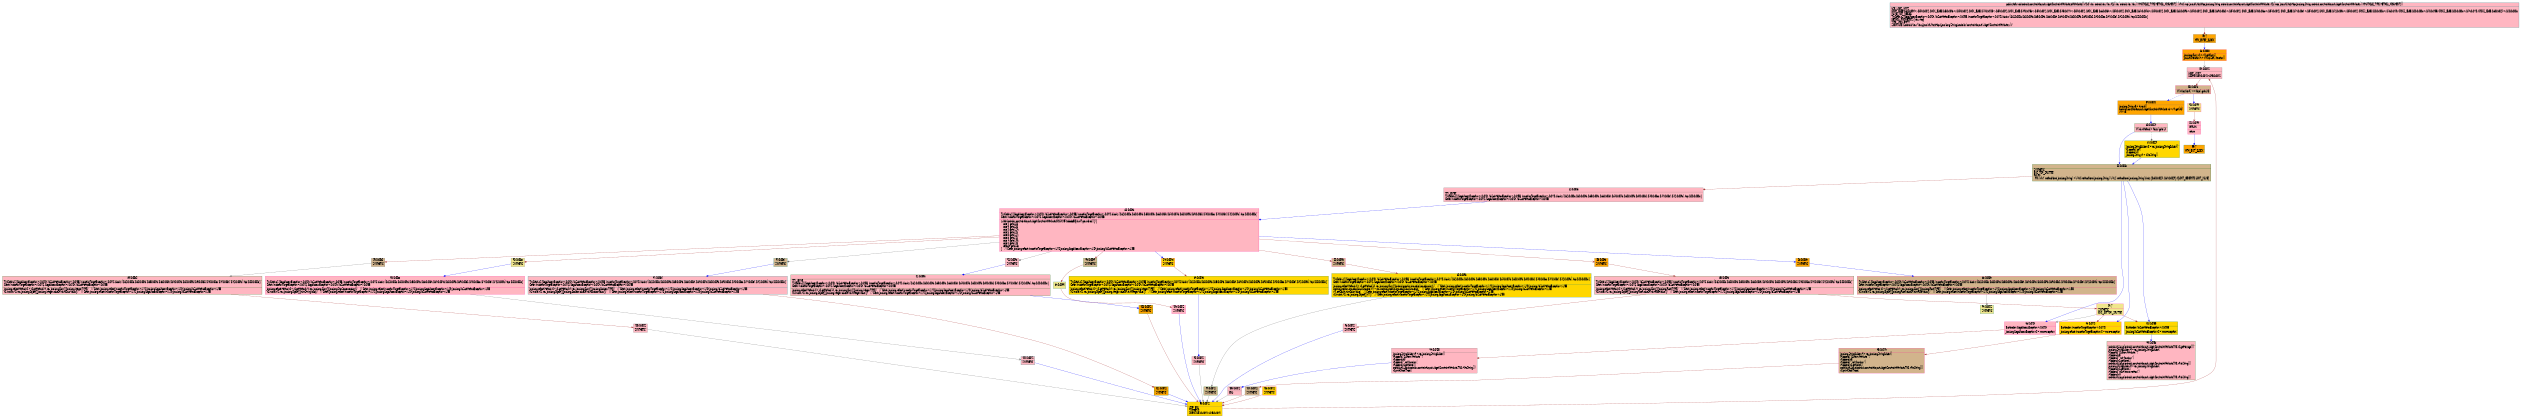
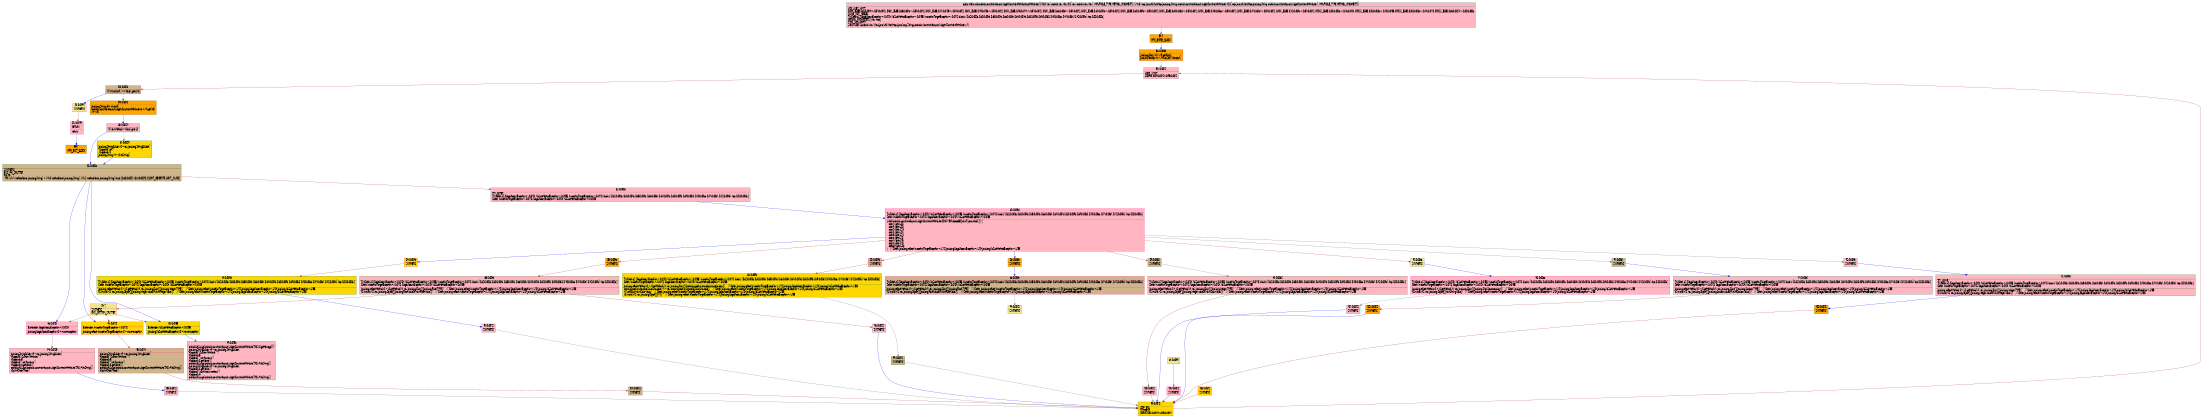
(2044, 173) -> (13, 173)
(1090, 262) -> none
(1231, 393) -> (171, 393)
